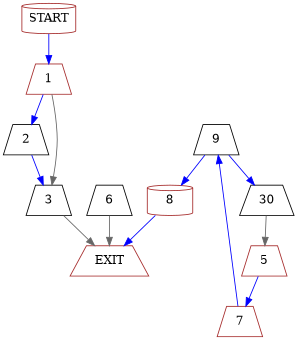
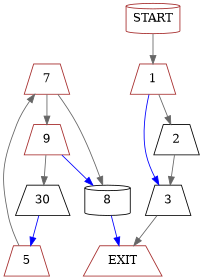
(49, 45) -> (153, 45)
(39, 106) -> (163, 106)
none -> (82, 134)
(57, 135) -> (144, 137)
(216, 140) -> (47, 140)
(36, 166) -> (173, 166)
(239, 167) -> (45, 166)
(109, 200) -> none
(170, 200) -> (108, 200)
(266, 226) -> (36, 227)
(229, 235) -> (47, 105)
(254, 287) -> (4, 172)
